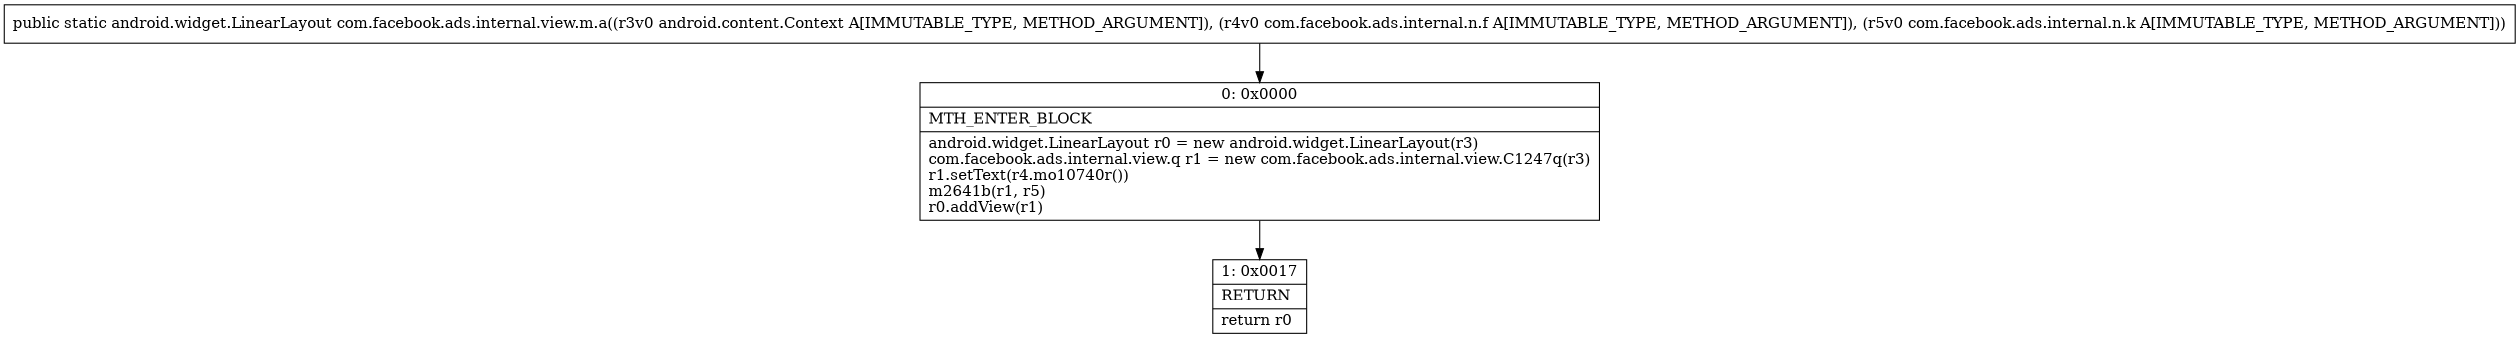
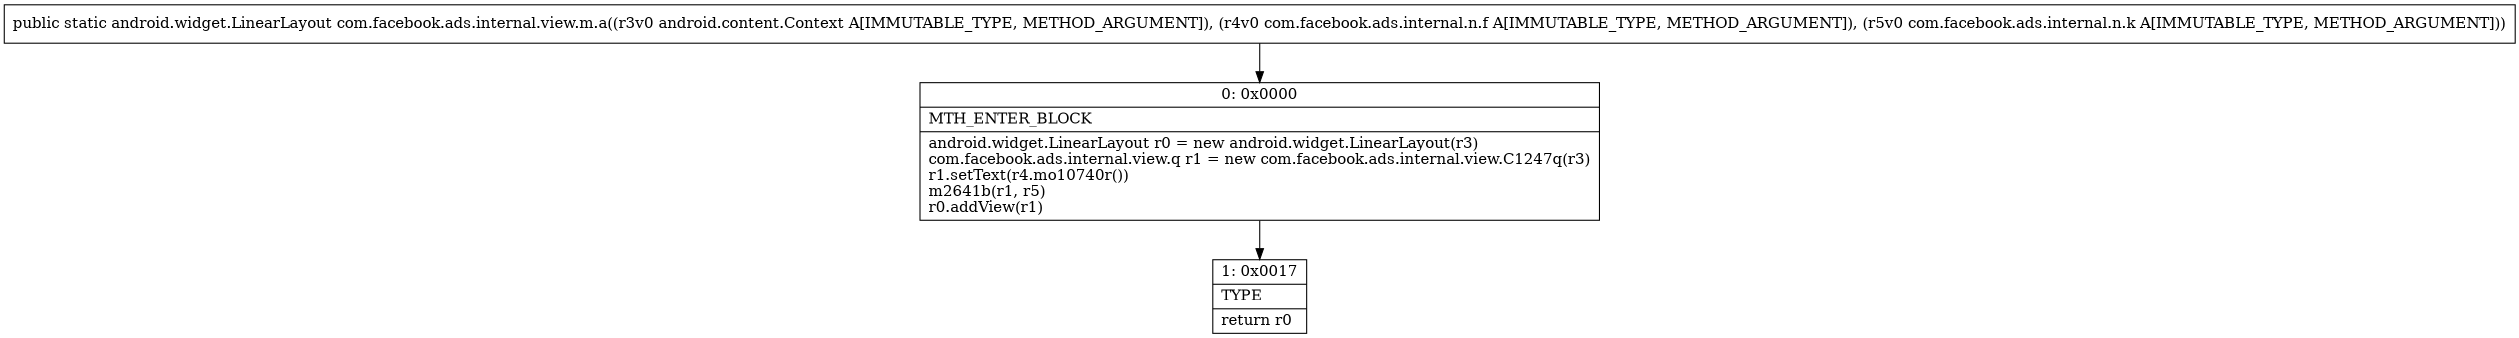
(1256, 296) -> (1242, 296)
